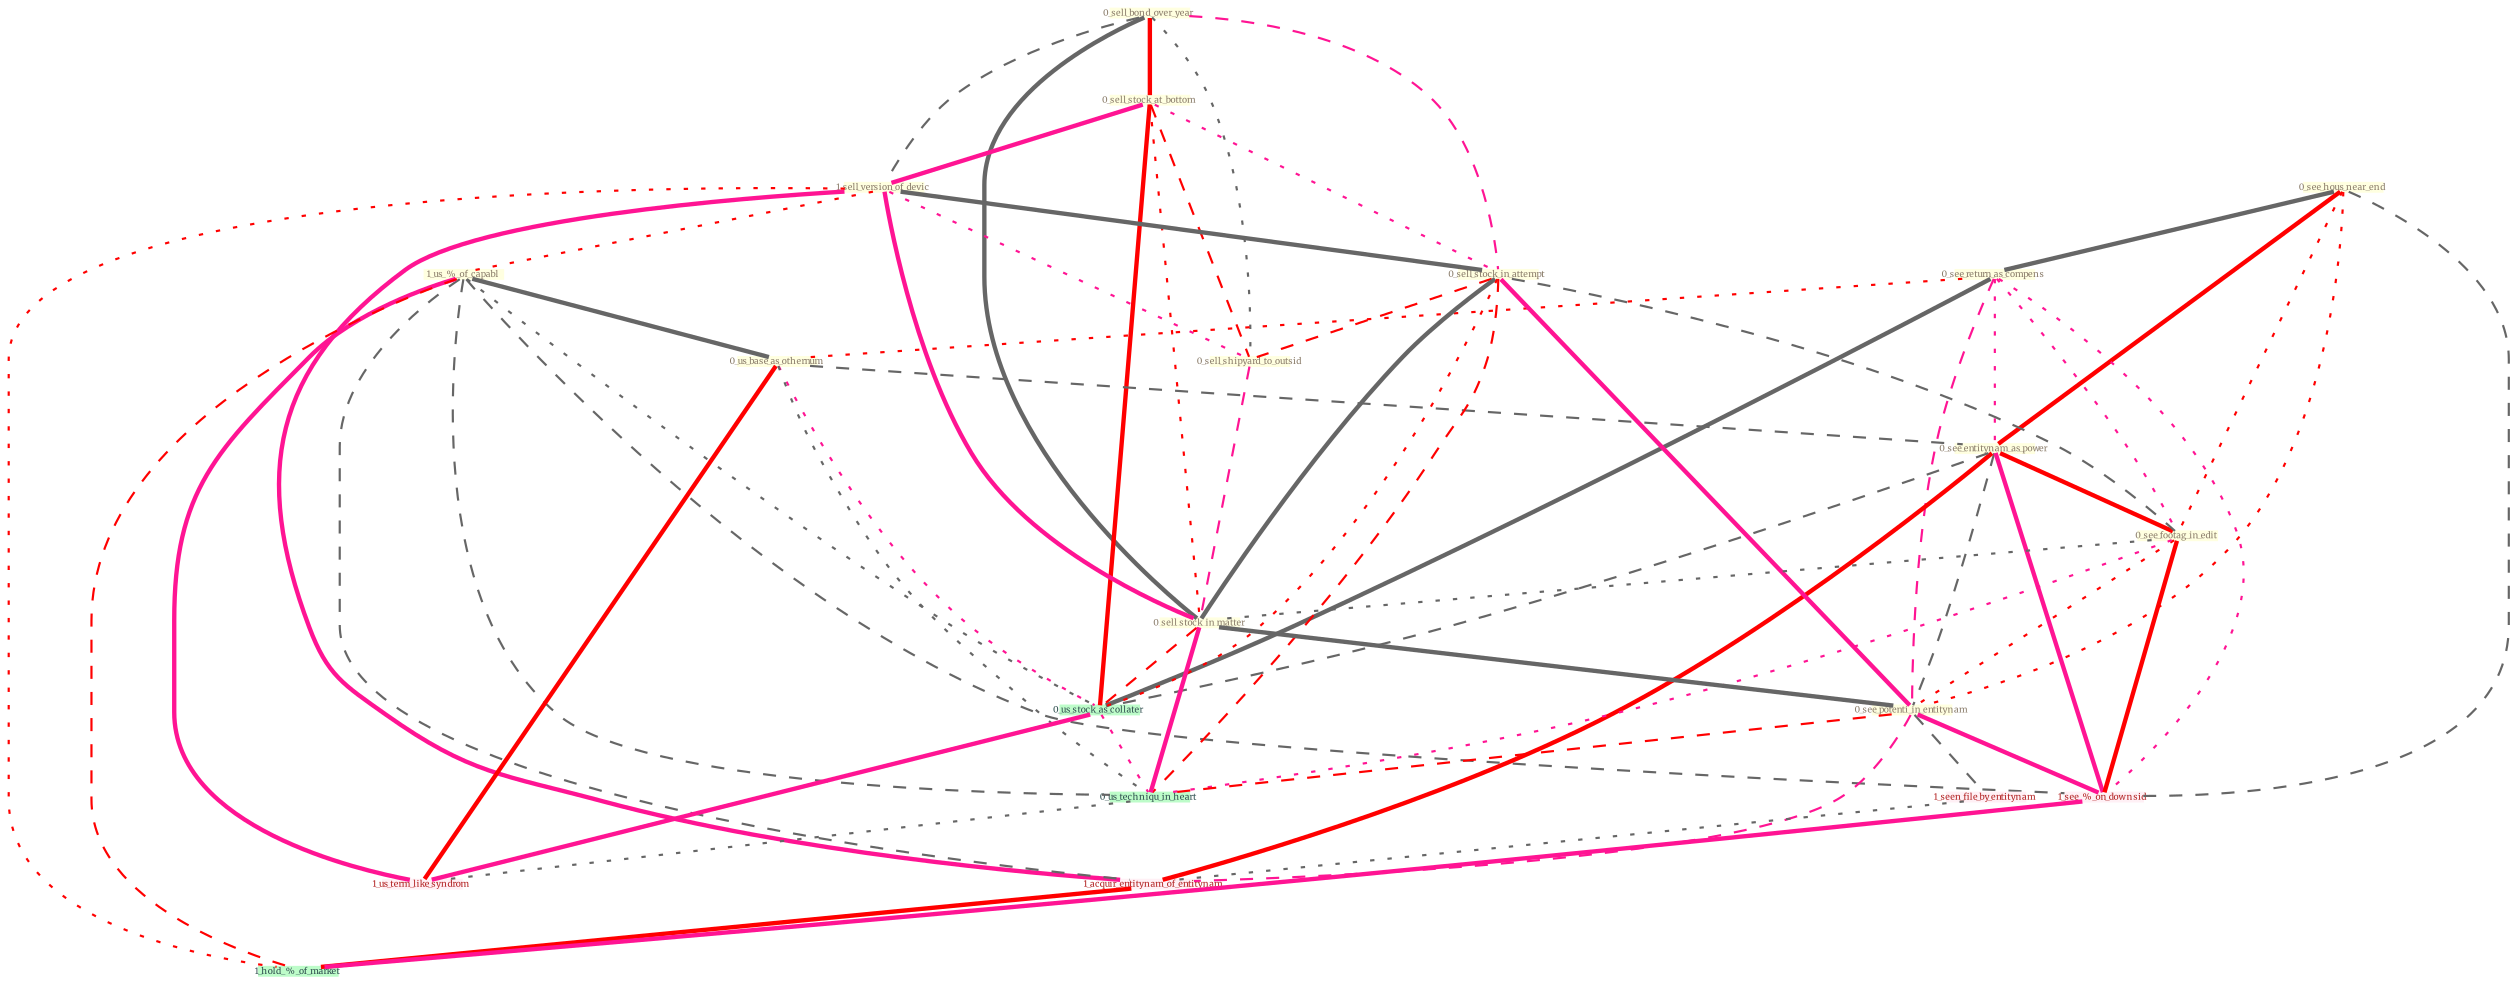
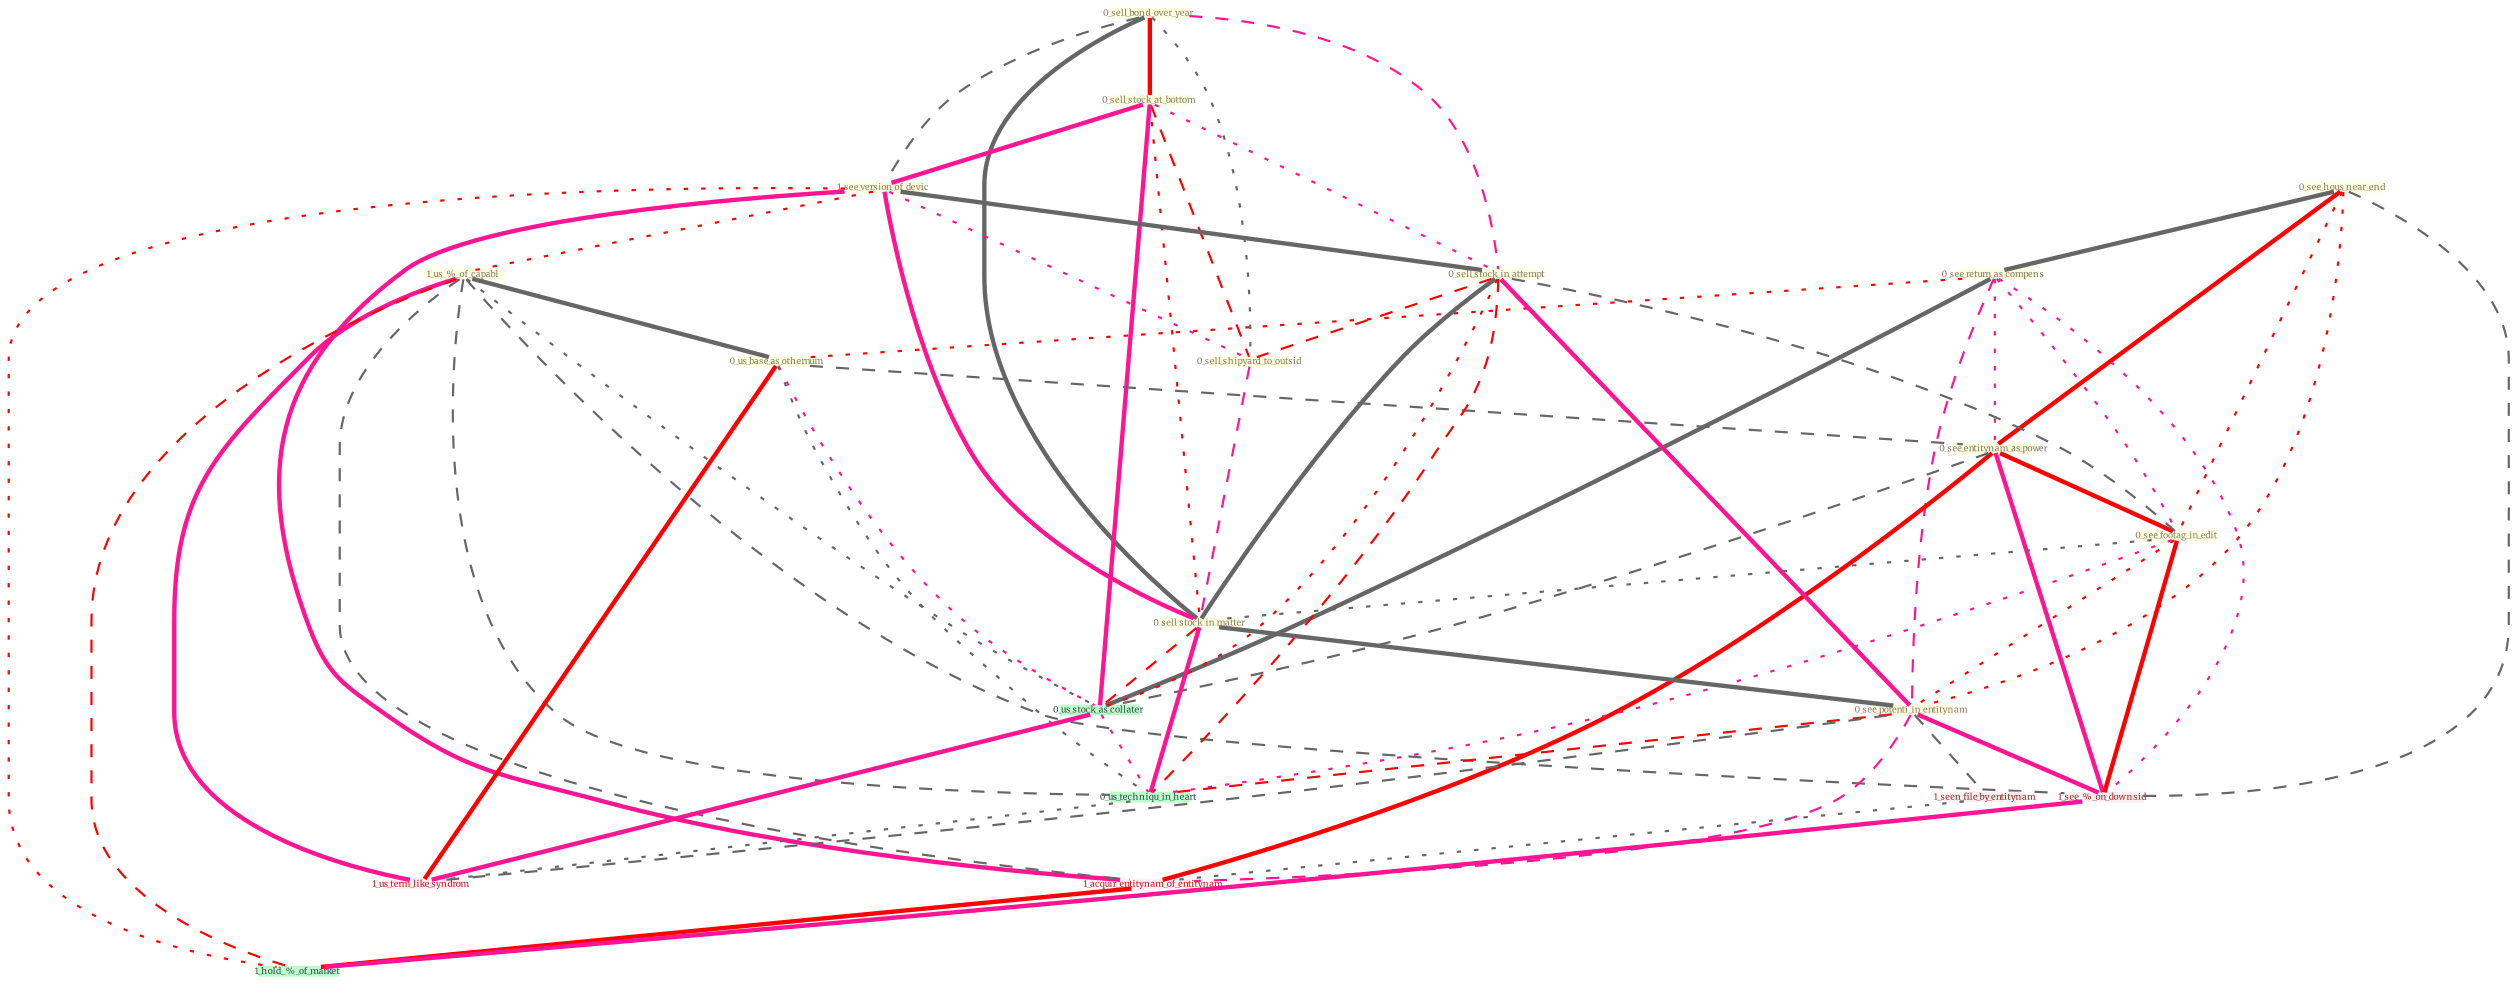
(884, 187) -> (884, 187)
(1125, 405) -> (1125, 405)
(1958, 581) -> (1172, 806)
